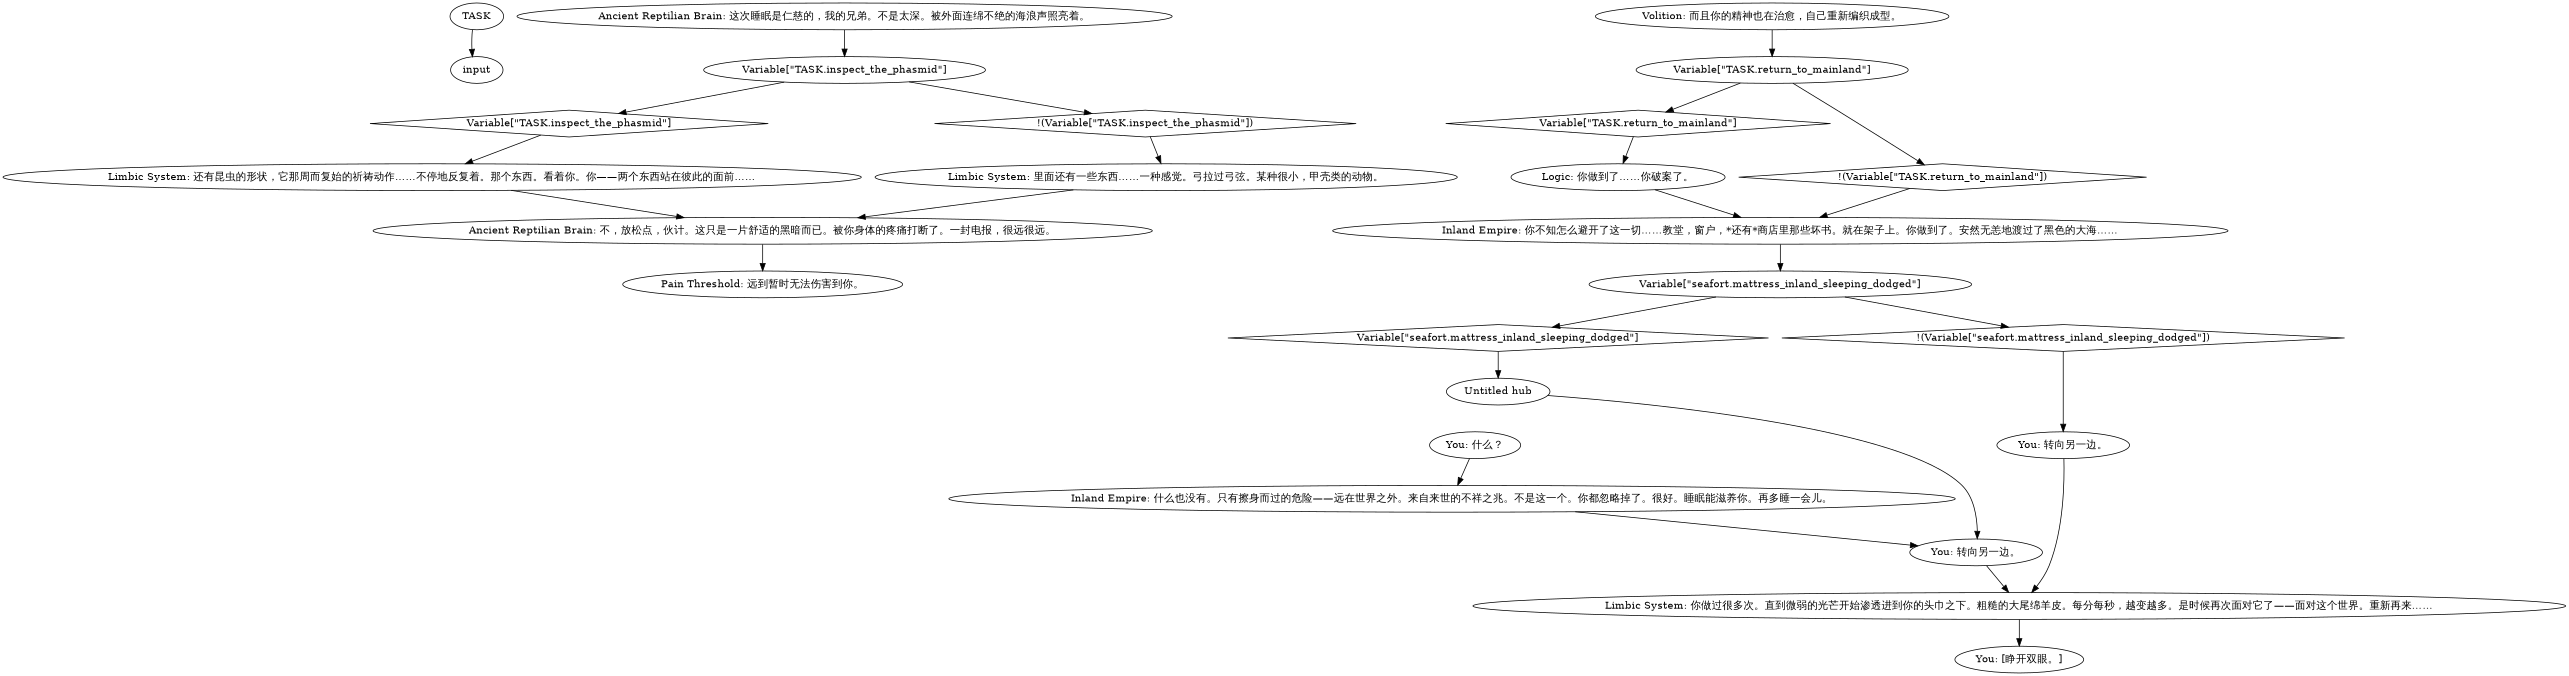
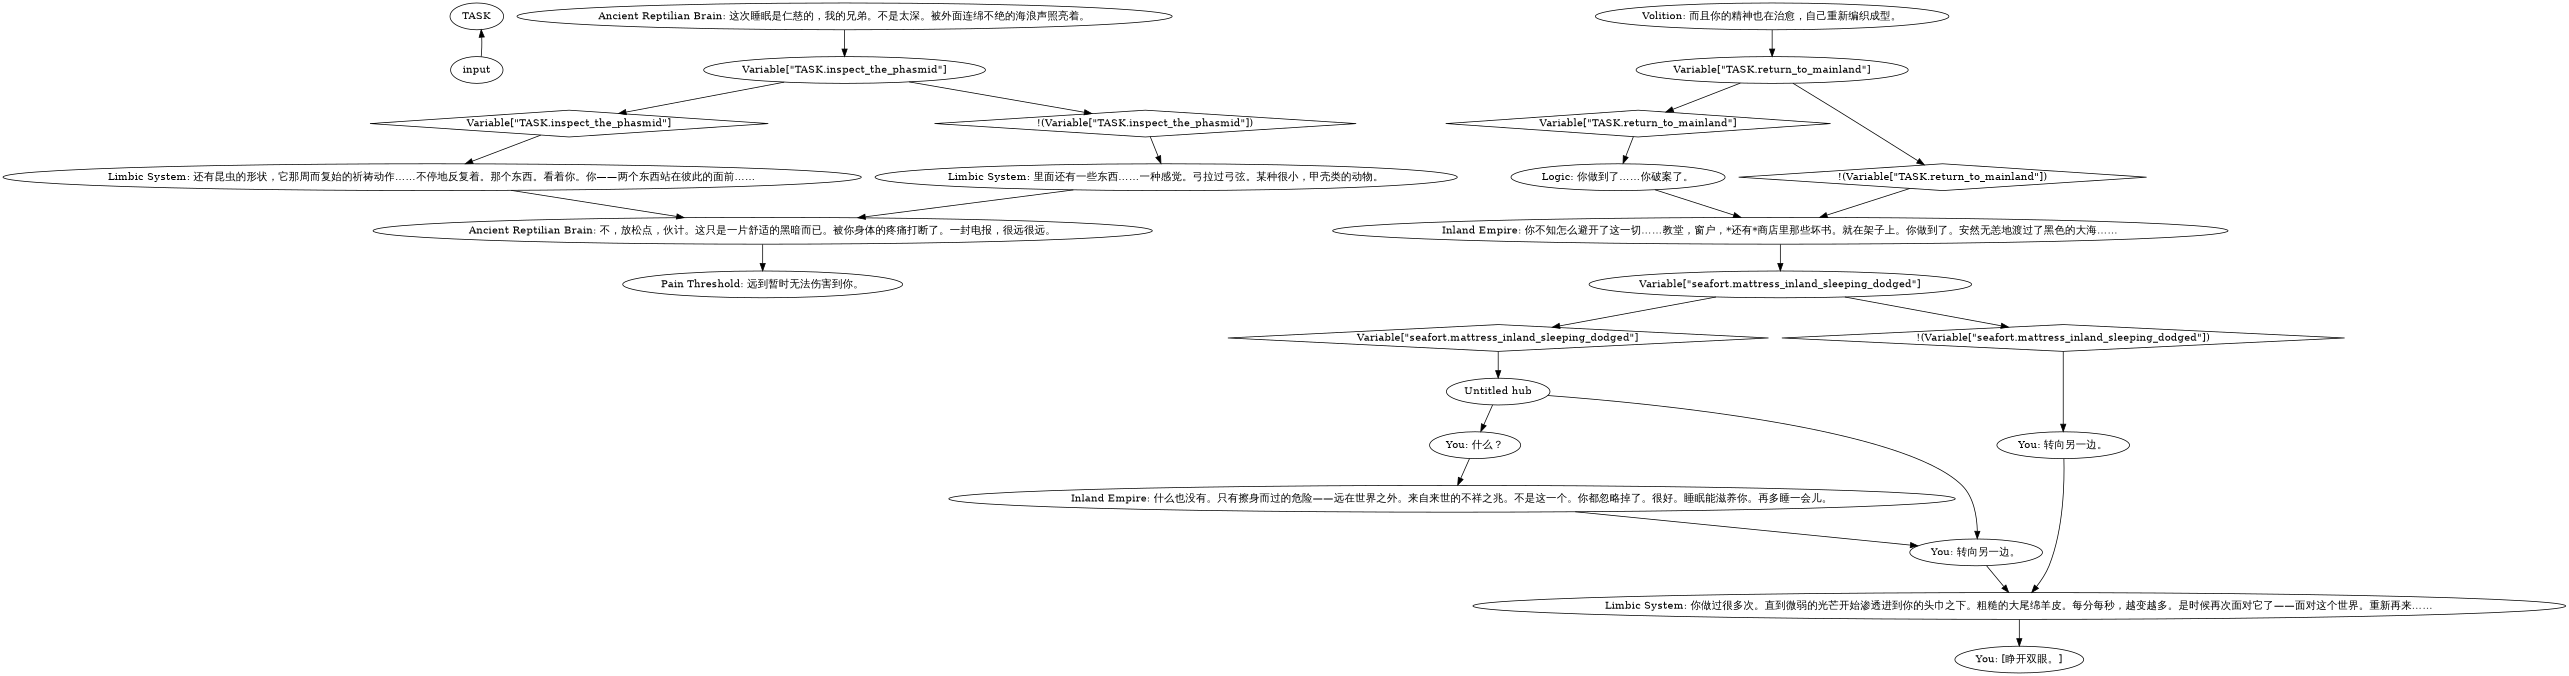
(472, 39) -> (482, 47)
none -> (1488, 415)
